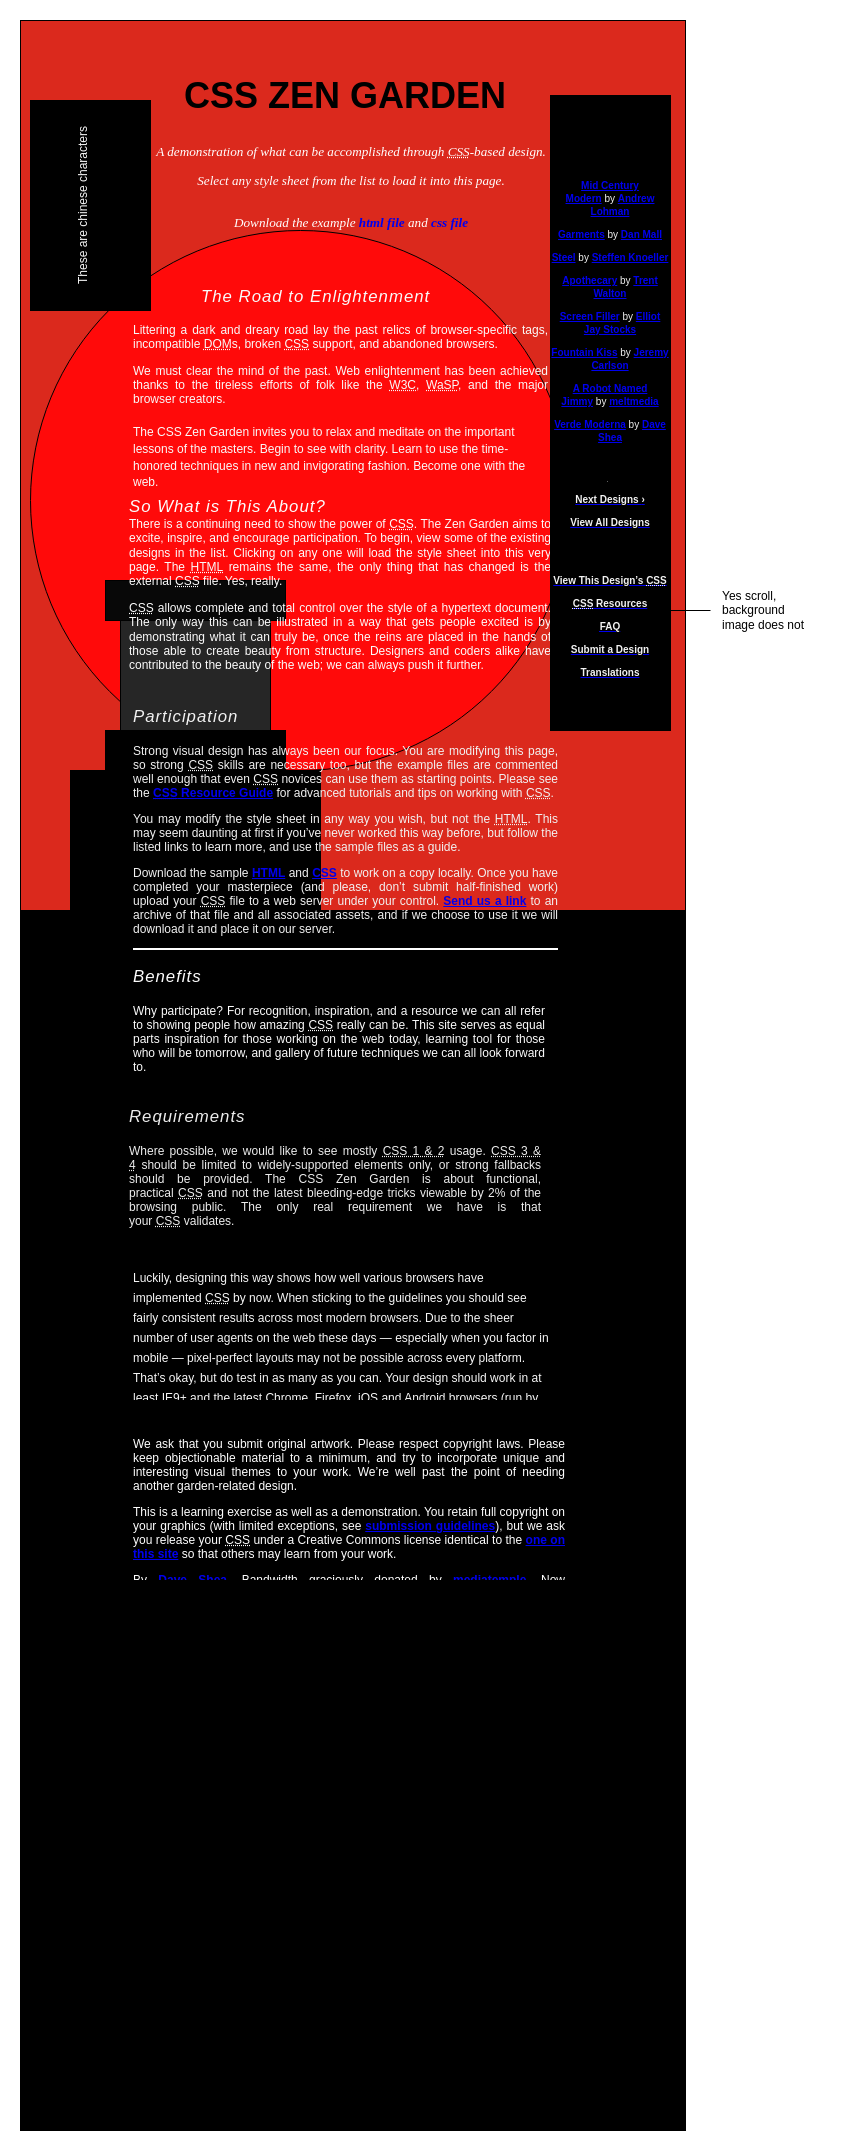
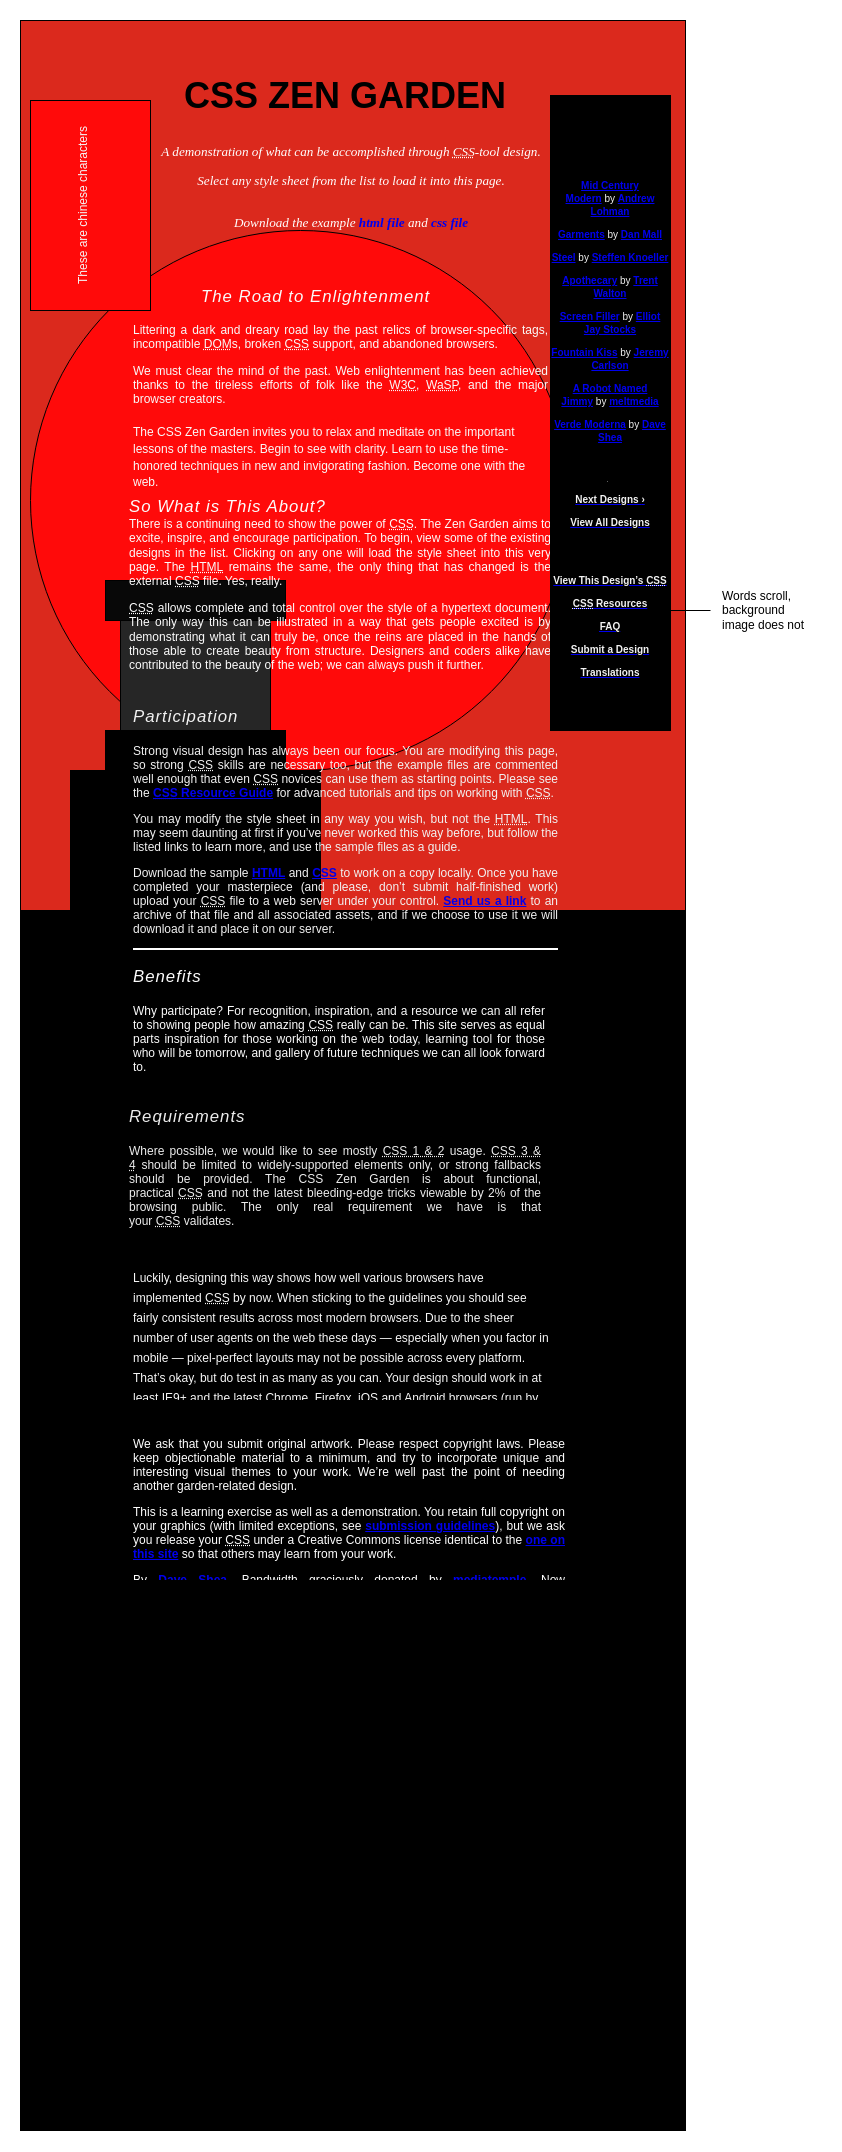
(352, 159) -> (352, 159)
(91, 206) -> (91, 206)
(772, 611) -> (772, 611)
